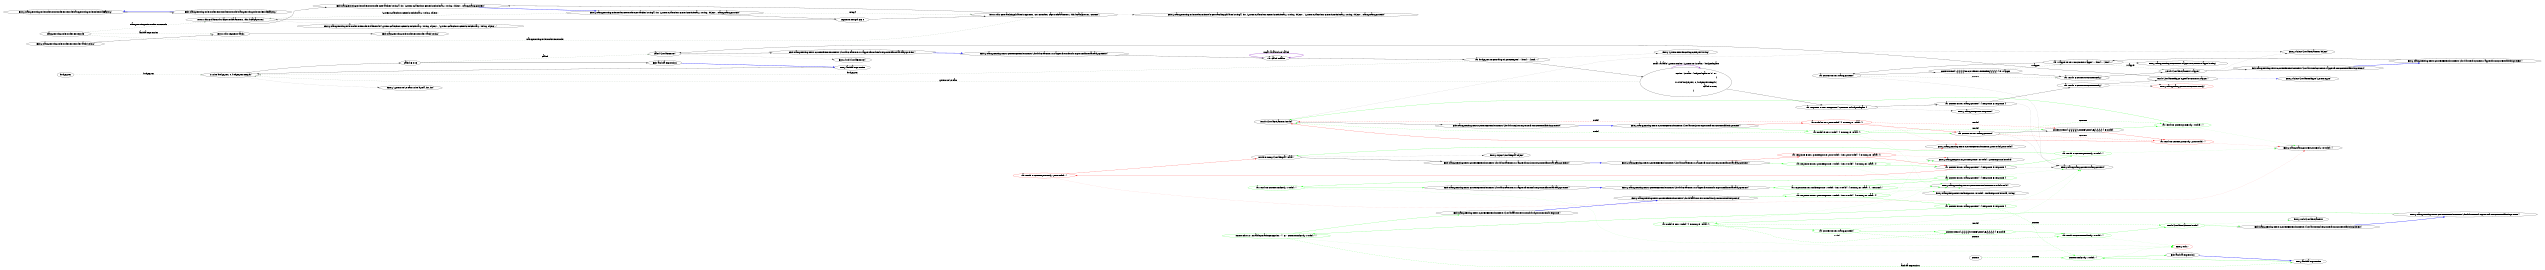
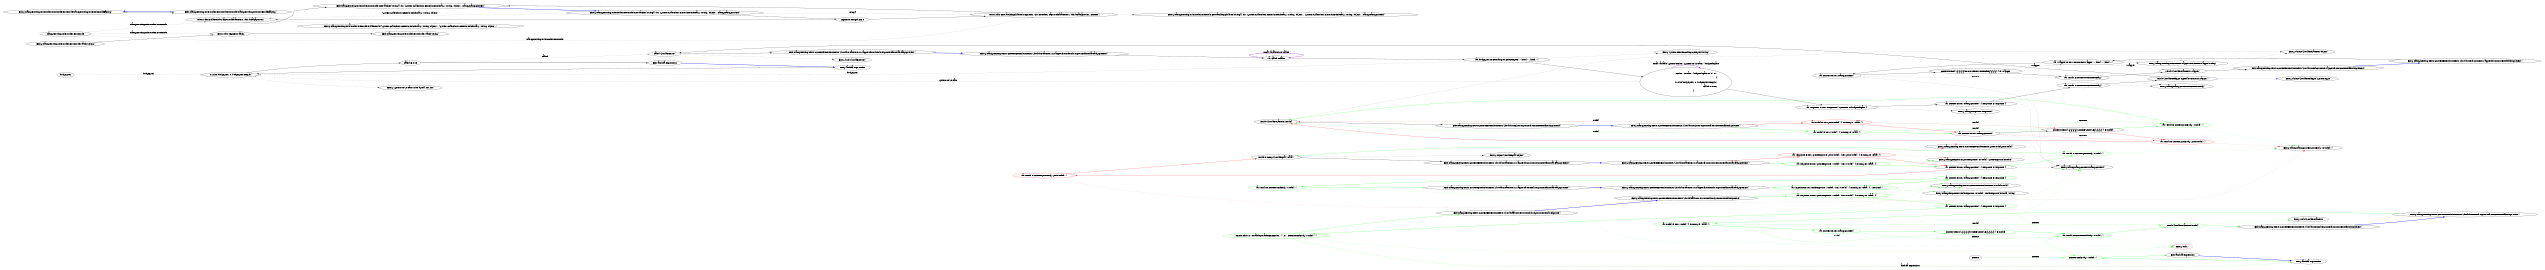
(149, 33) -> (149, 33)
(2183, 86) -> (2183, 86)
